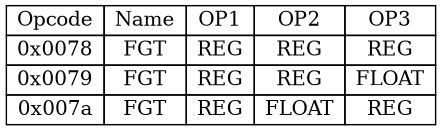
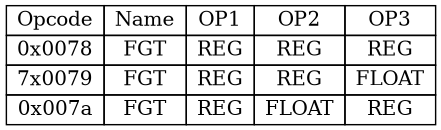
(55, 79) -> (55, 79)
